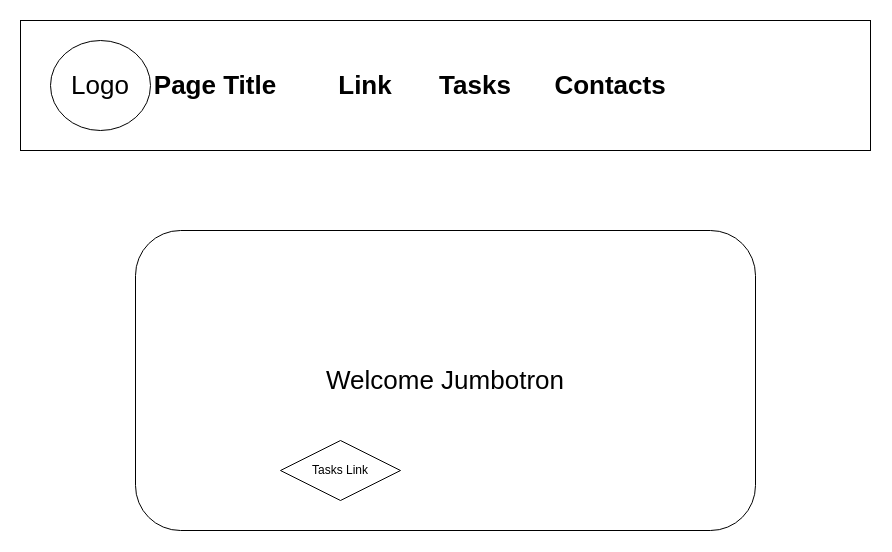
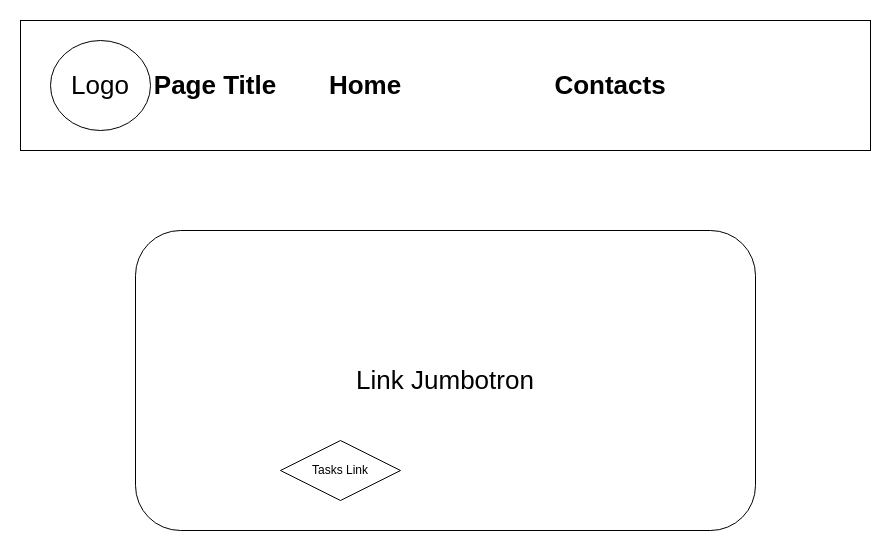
(366, 86) -> (366, 86)
(476, 86) -> none
(446, 381) -> (446, 381)
